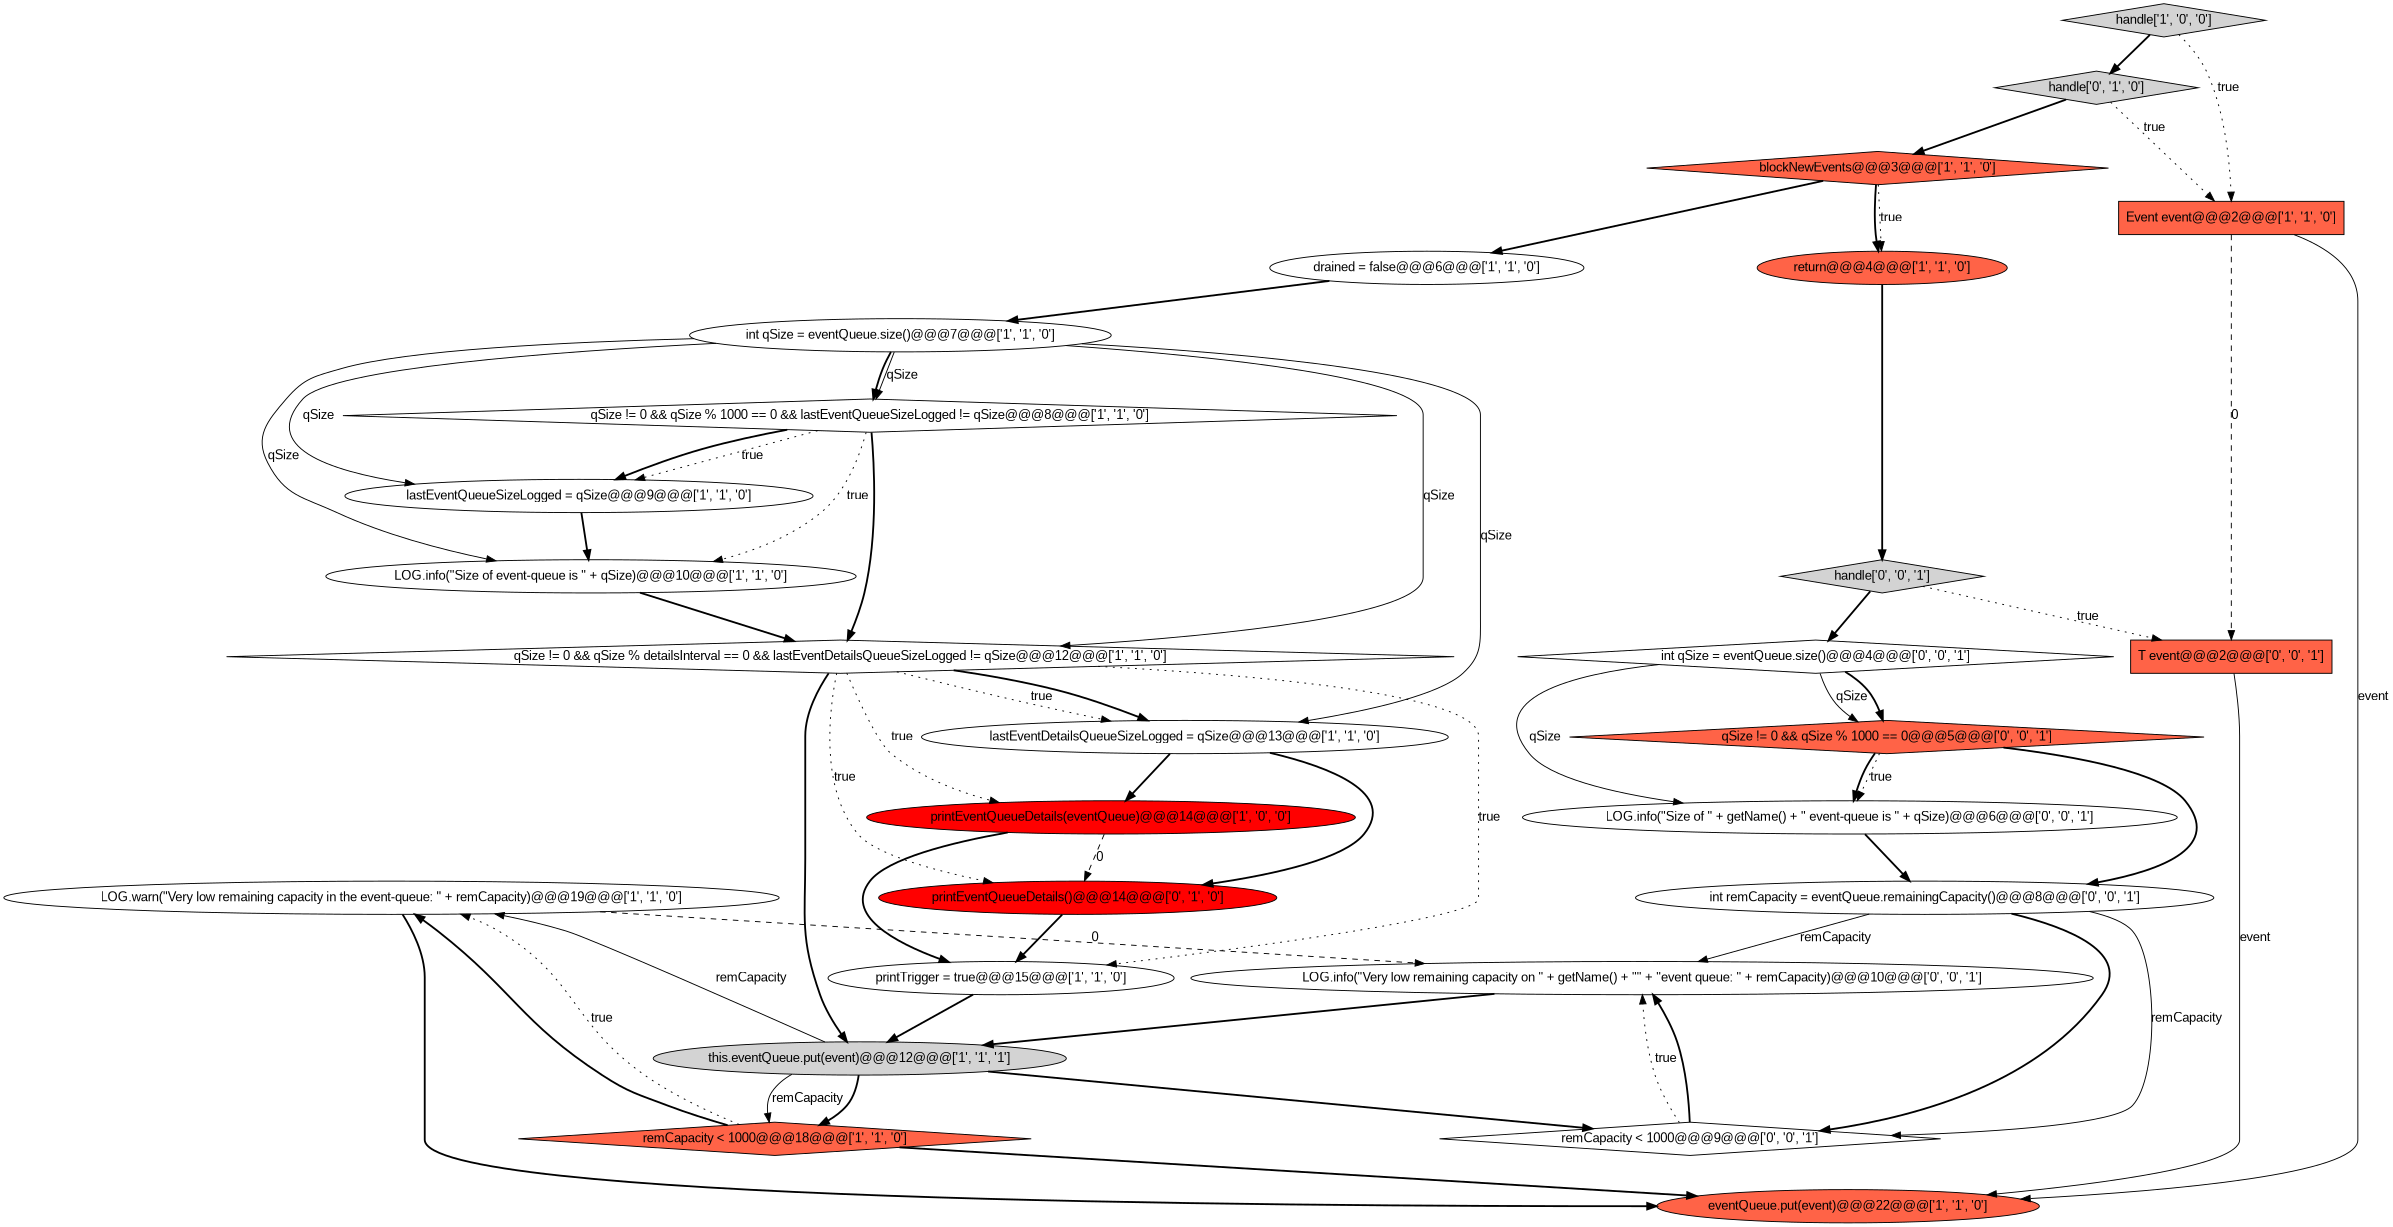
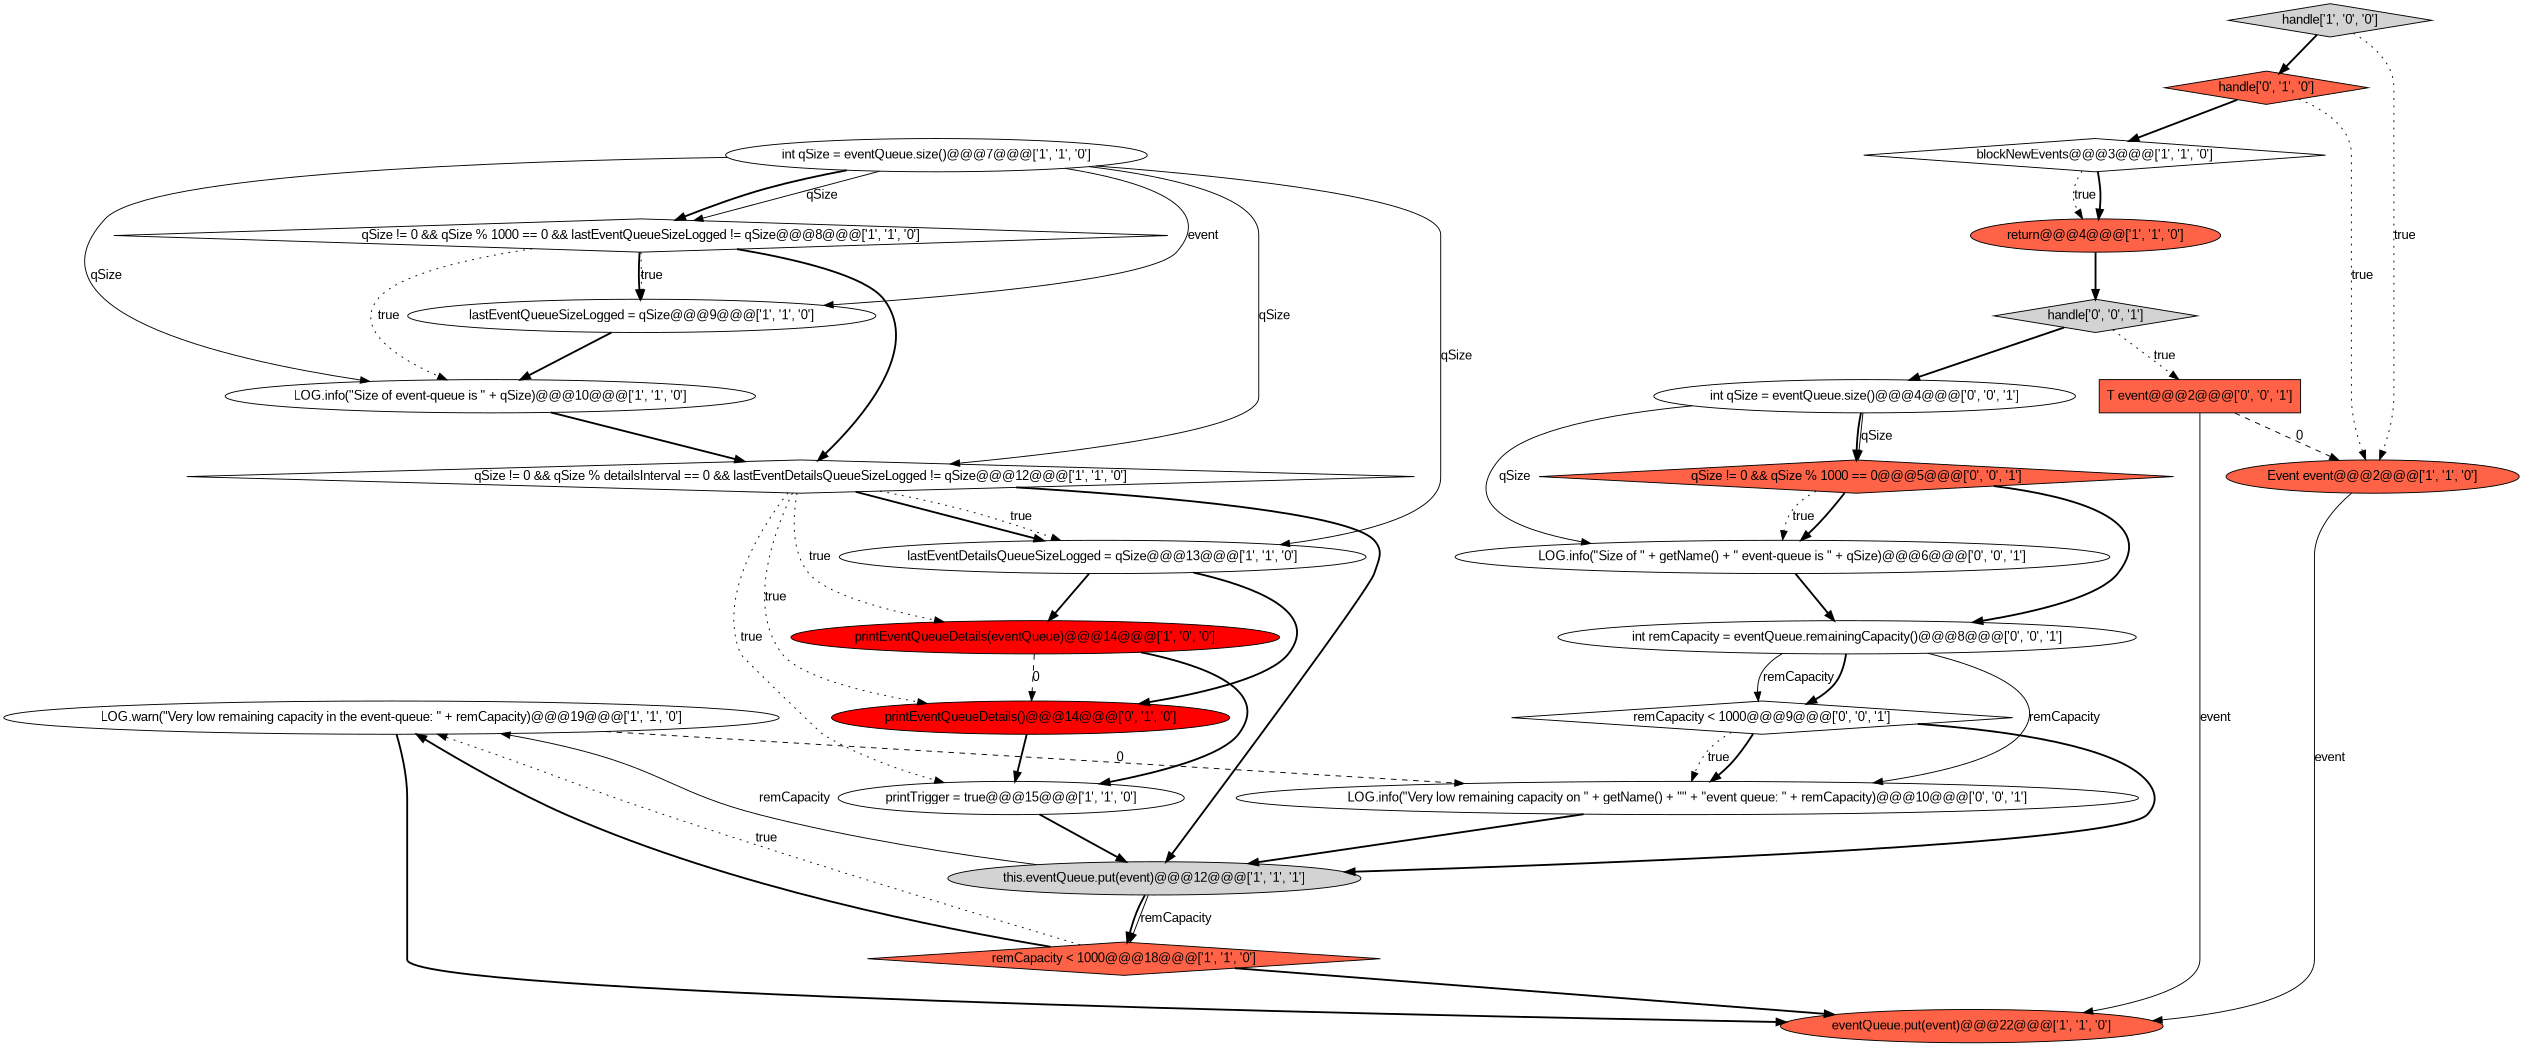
(2097, 88) -> (2266, 88)
(1878, 168) -> (2095, 155)
(2231, 218) -> (2373, 477)
(1427, 268) -> none
(319, 416) -> (1203, 236)
(2231, 433) -> (2282, 435)
(1816, 657) -> (1865, 396)
(1286, 1100) -> (1891, 847)
